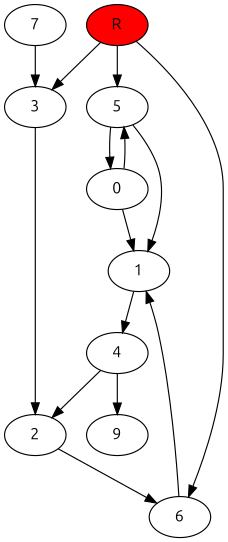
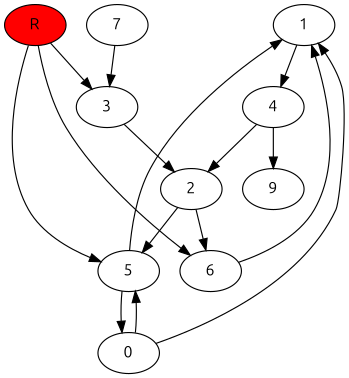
none -> (164, 225)
